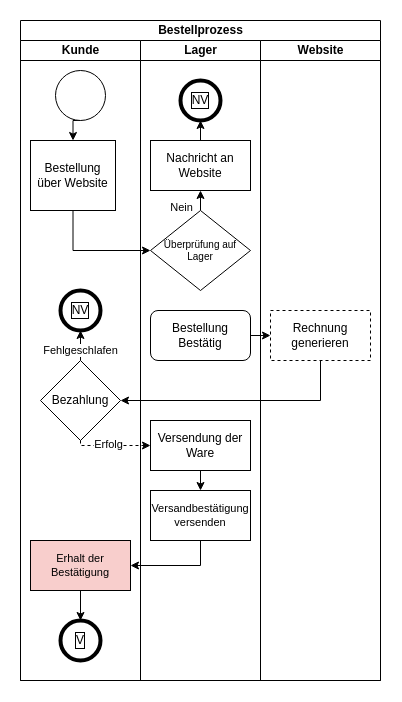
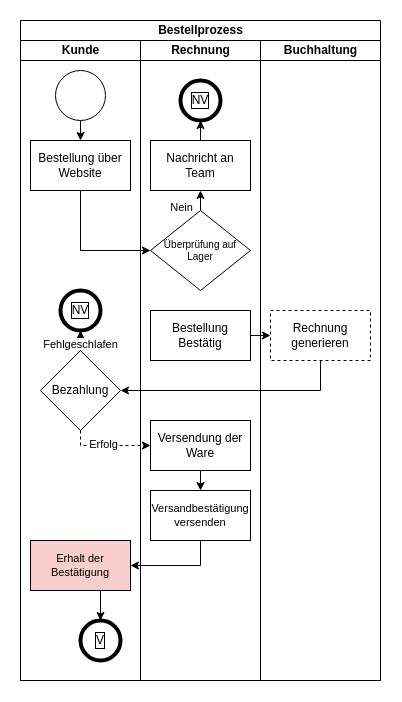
(201, 51) -> (201, 51)
(321, 51) -> (321, 51)
(201, 166) -> (201, 166)
(73, 176) -> (81, 166)
(201, 336) -> (201, 336)
(81, 401) -> (81, 391)
(81, 641) -> (101, 641)
